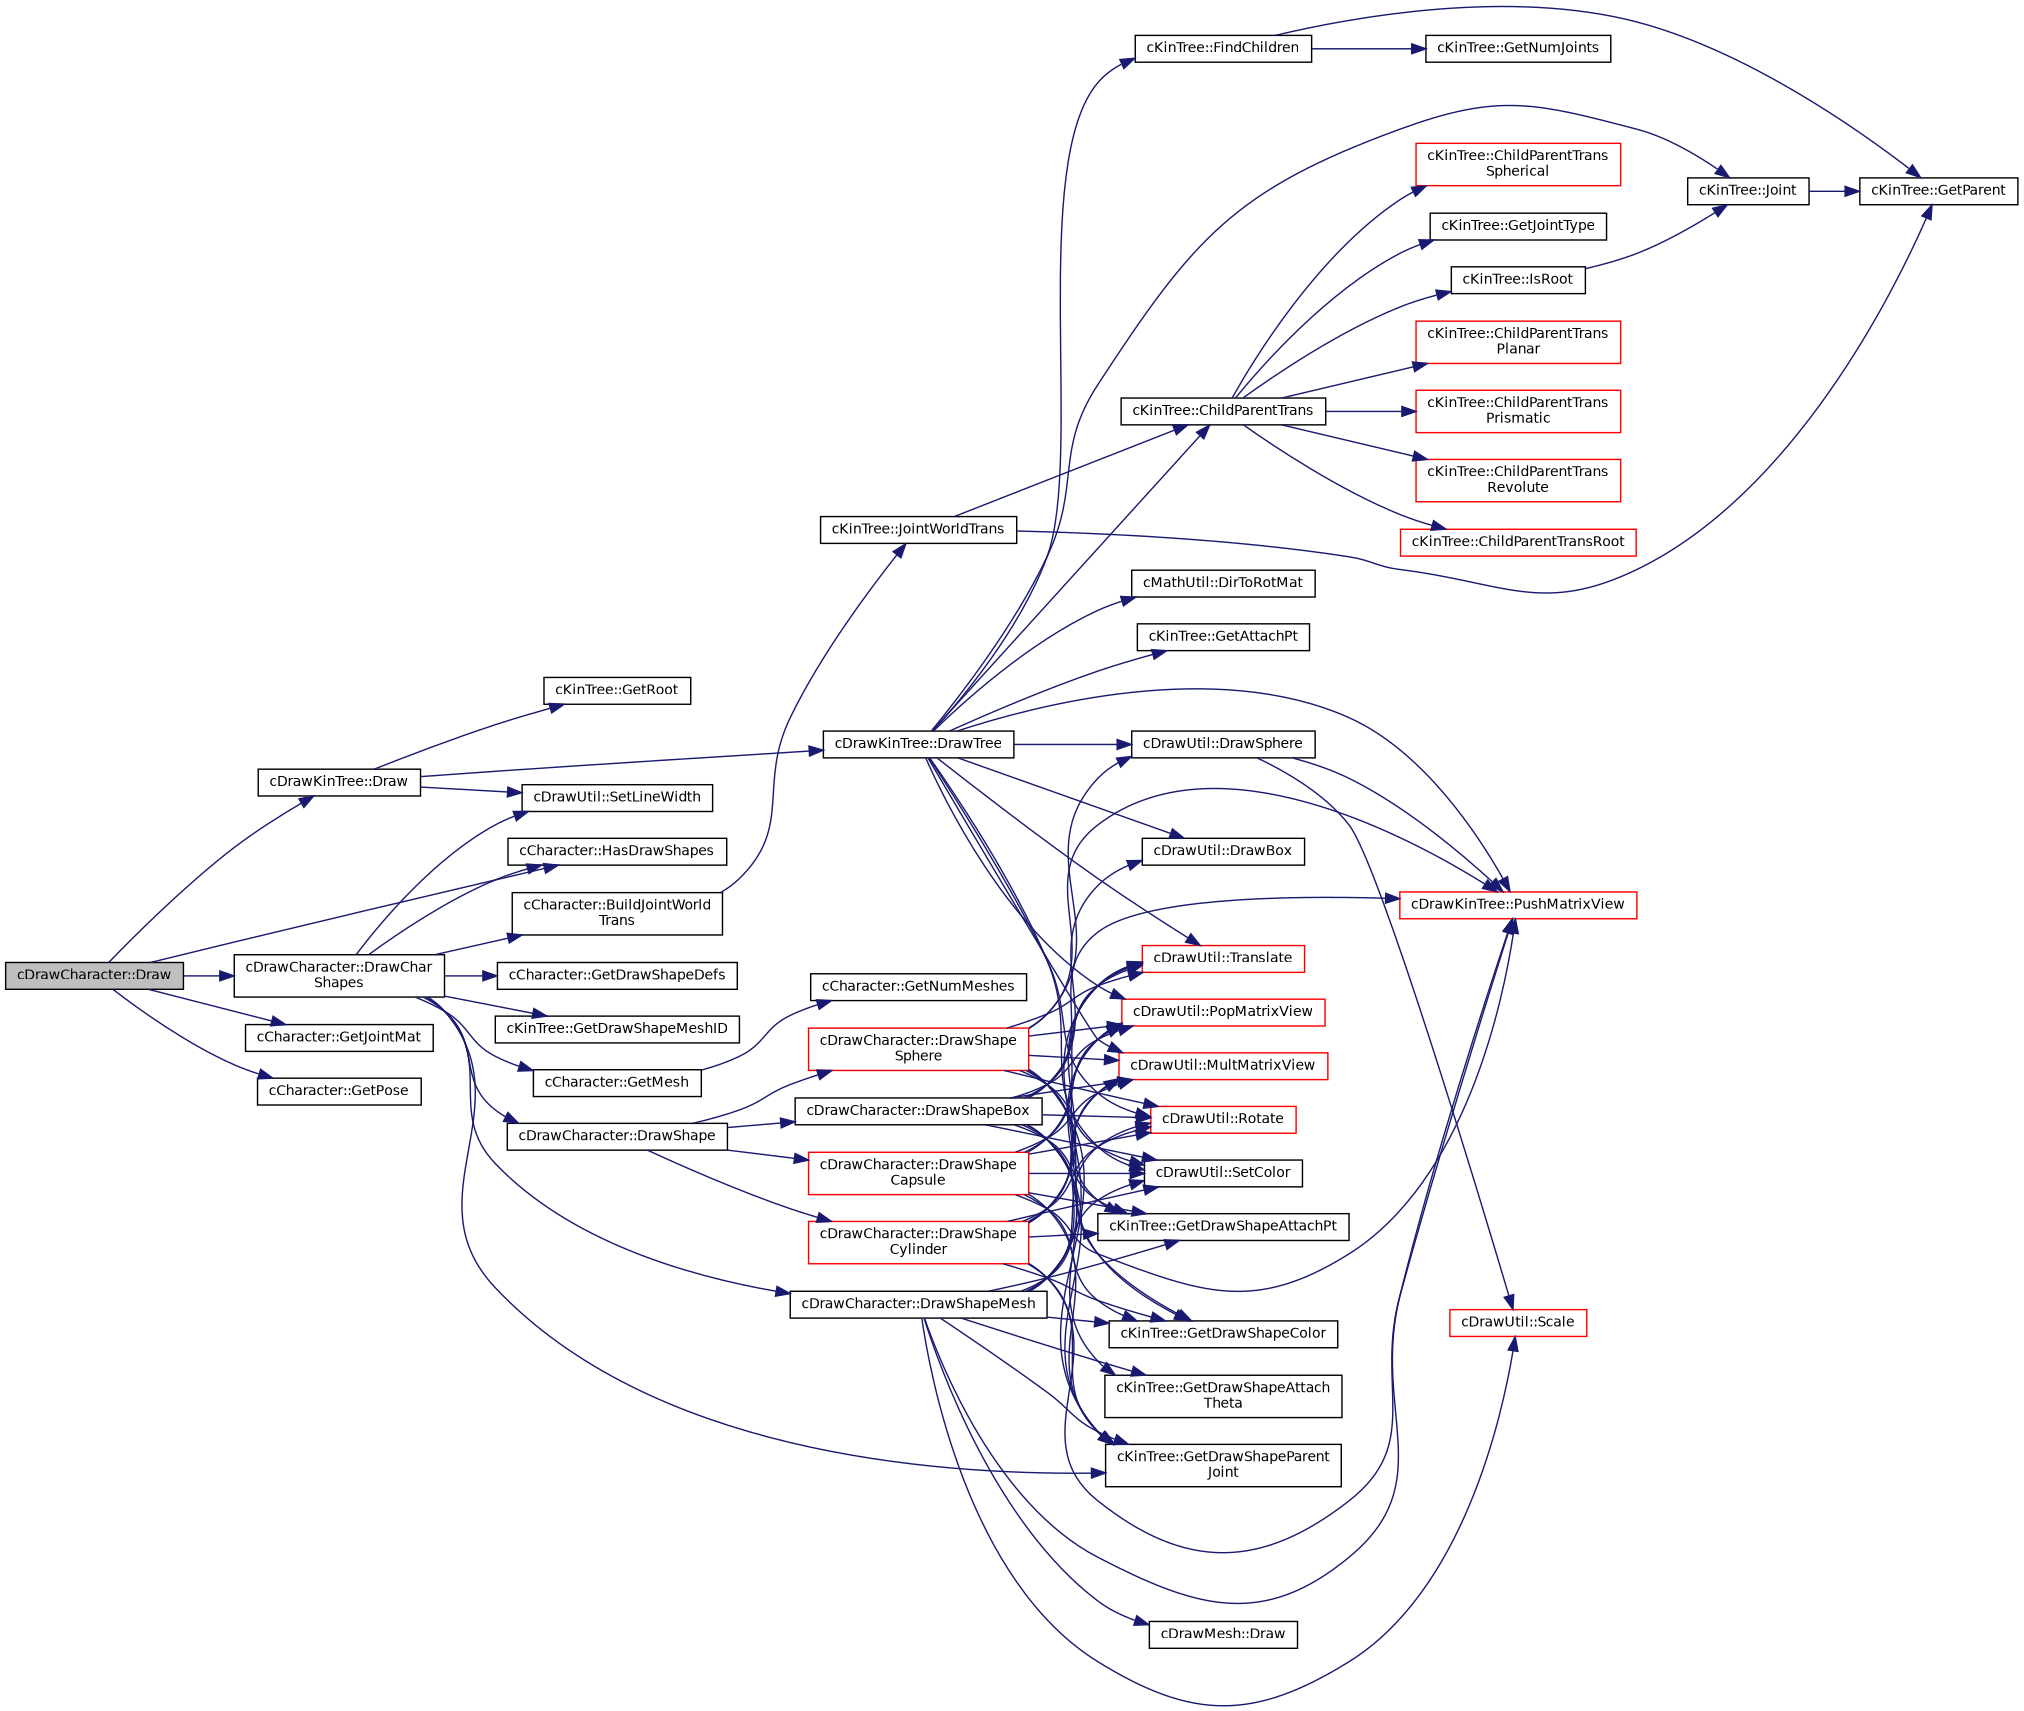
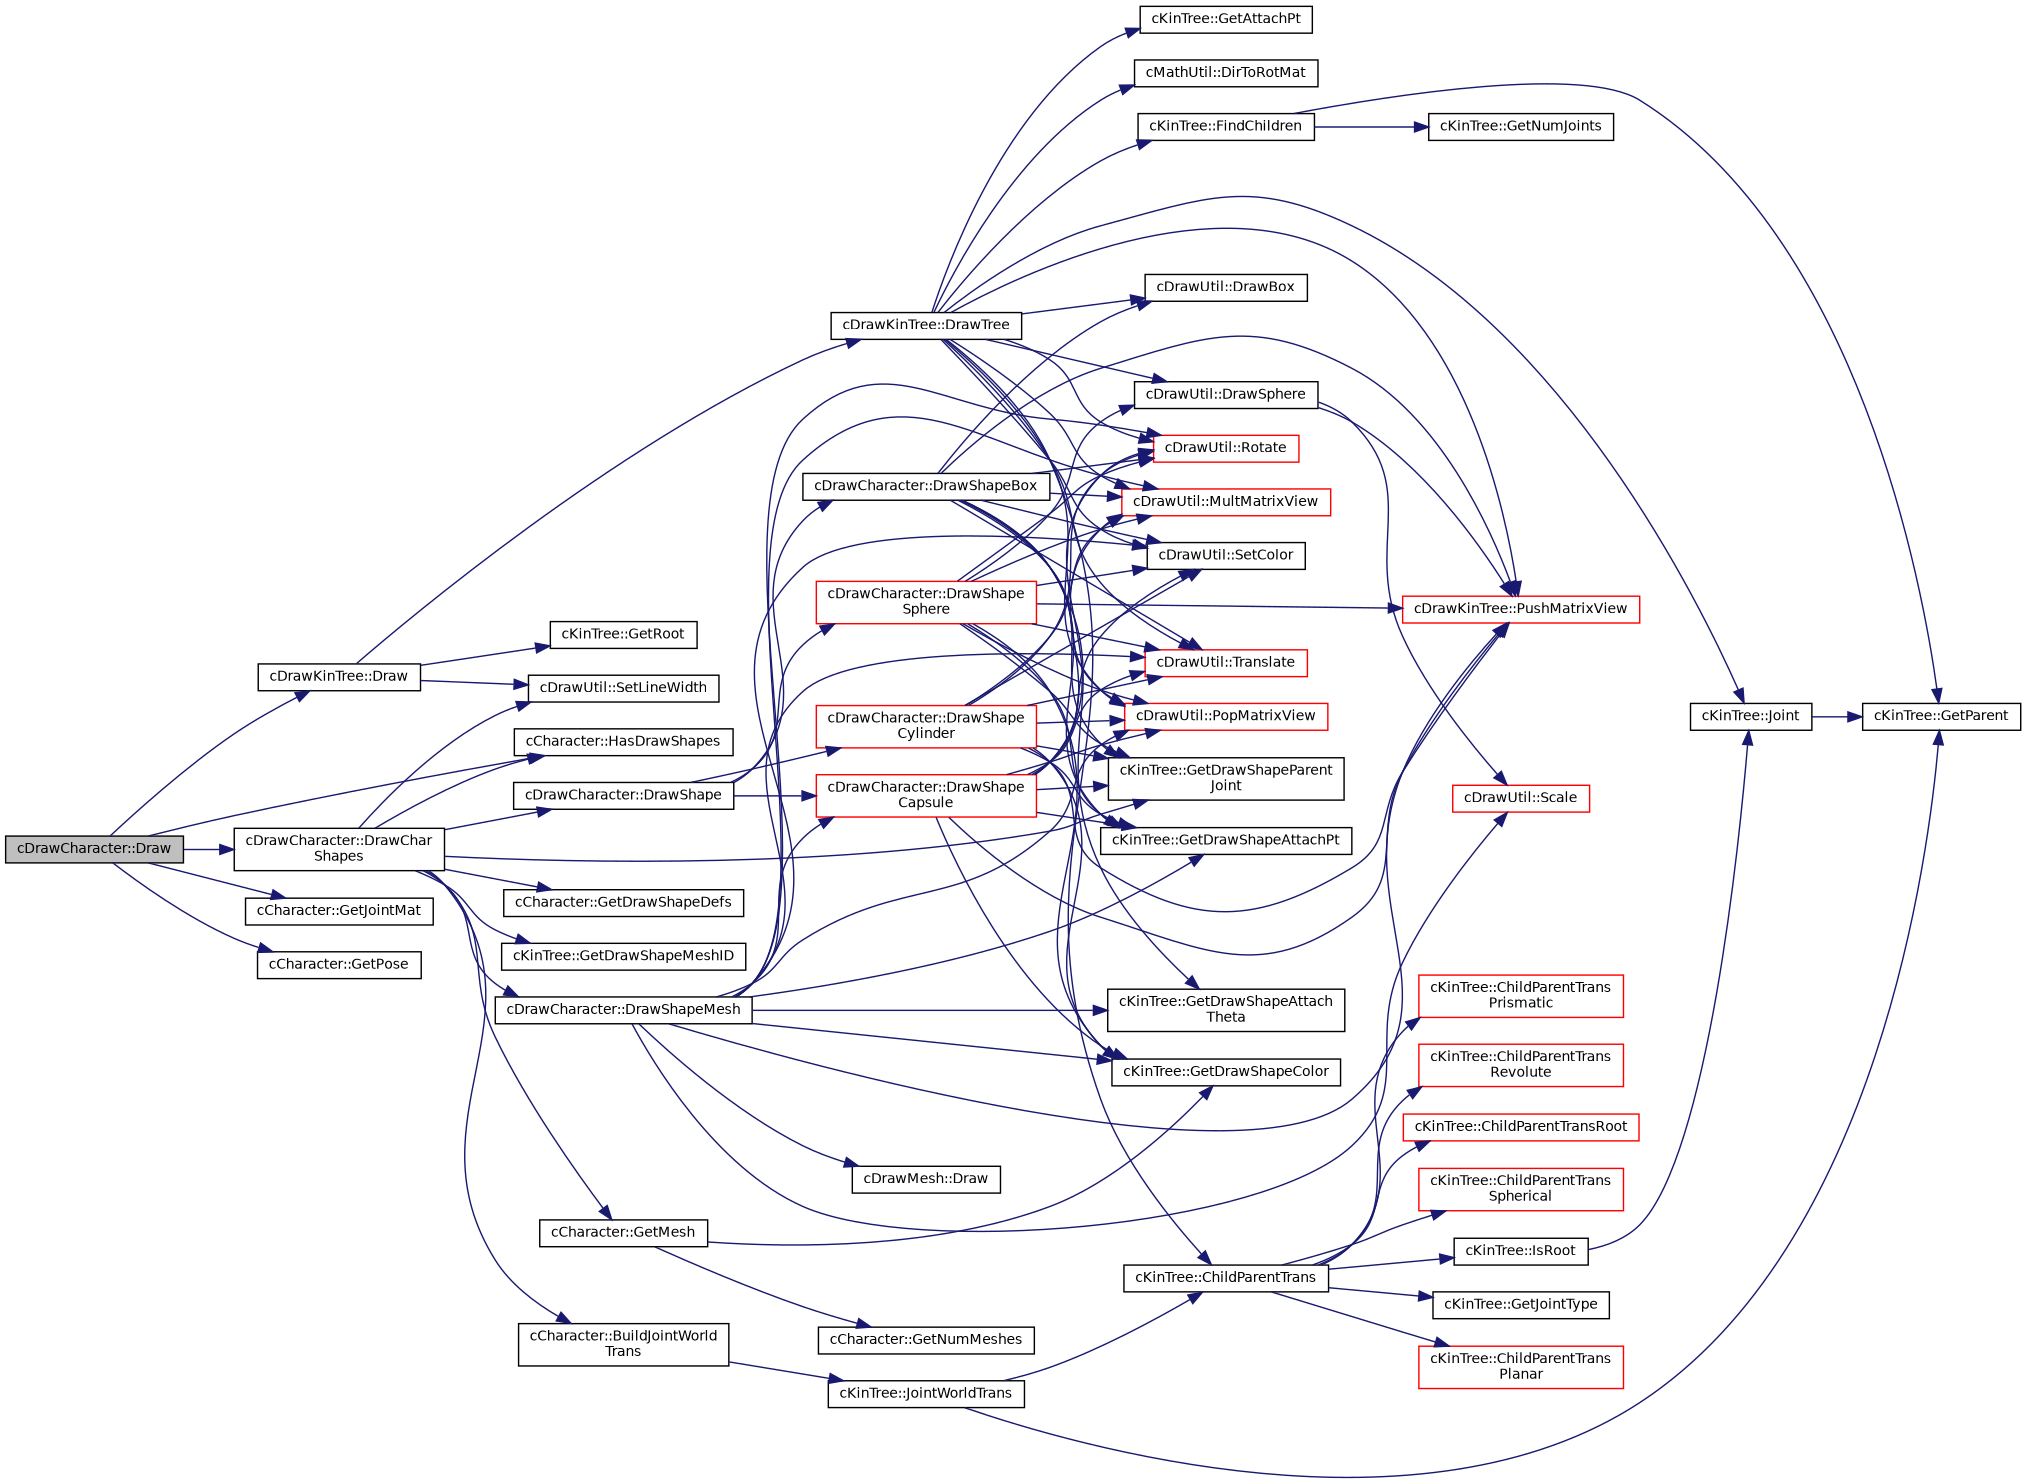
(1084, 1230) -> (1001, 1222)
(1028, 1378) -> (779, 912)
